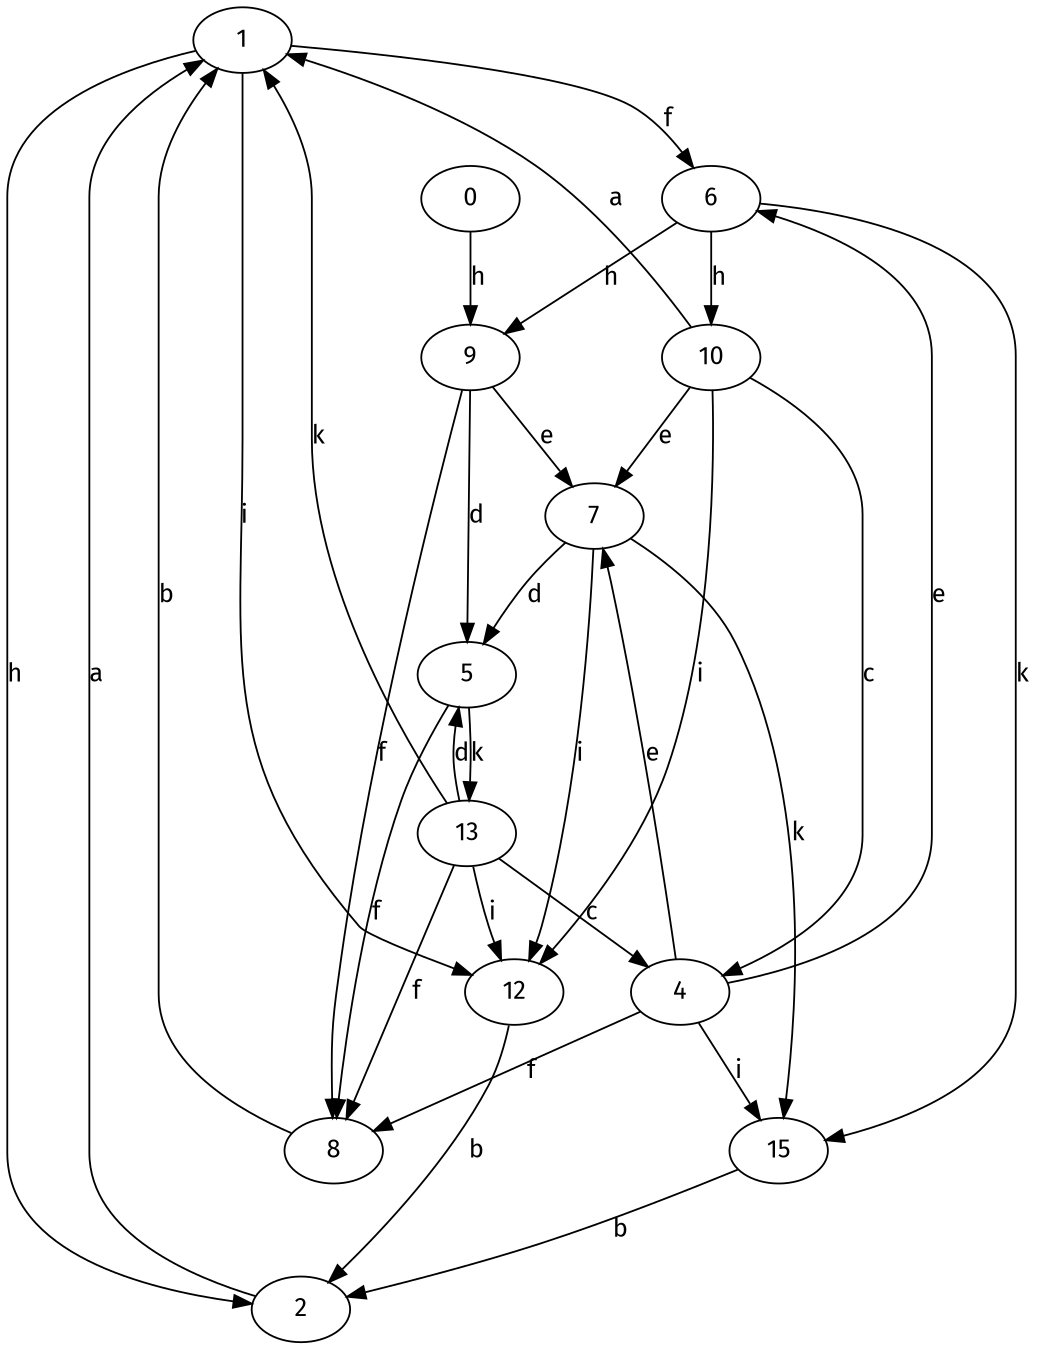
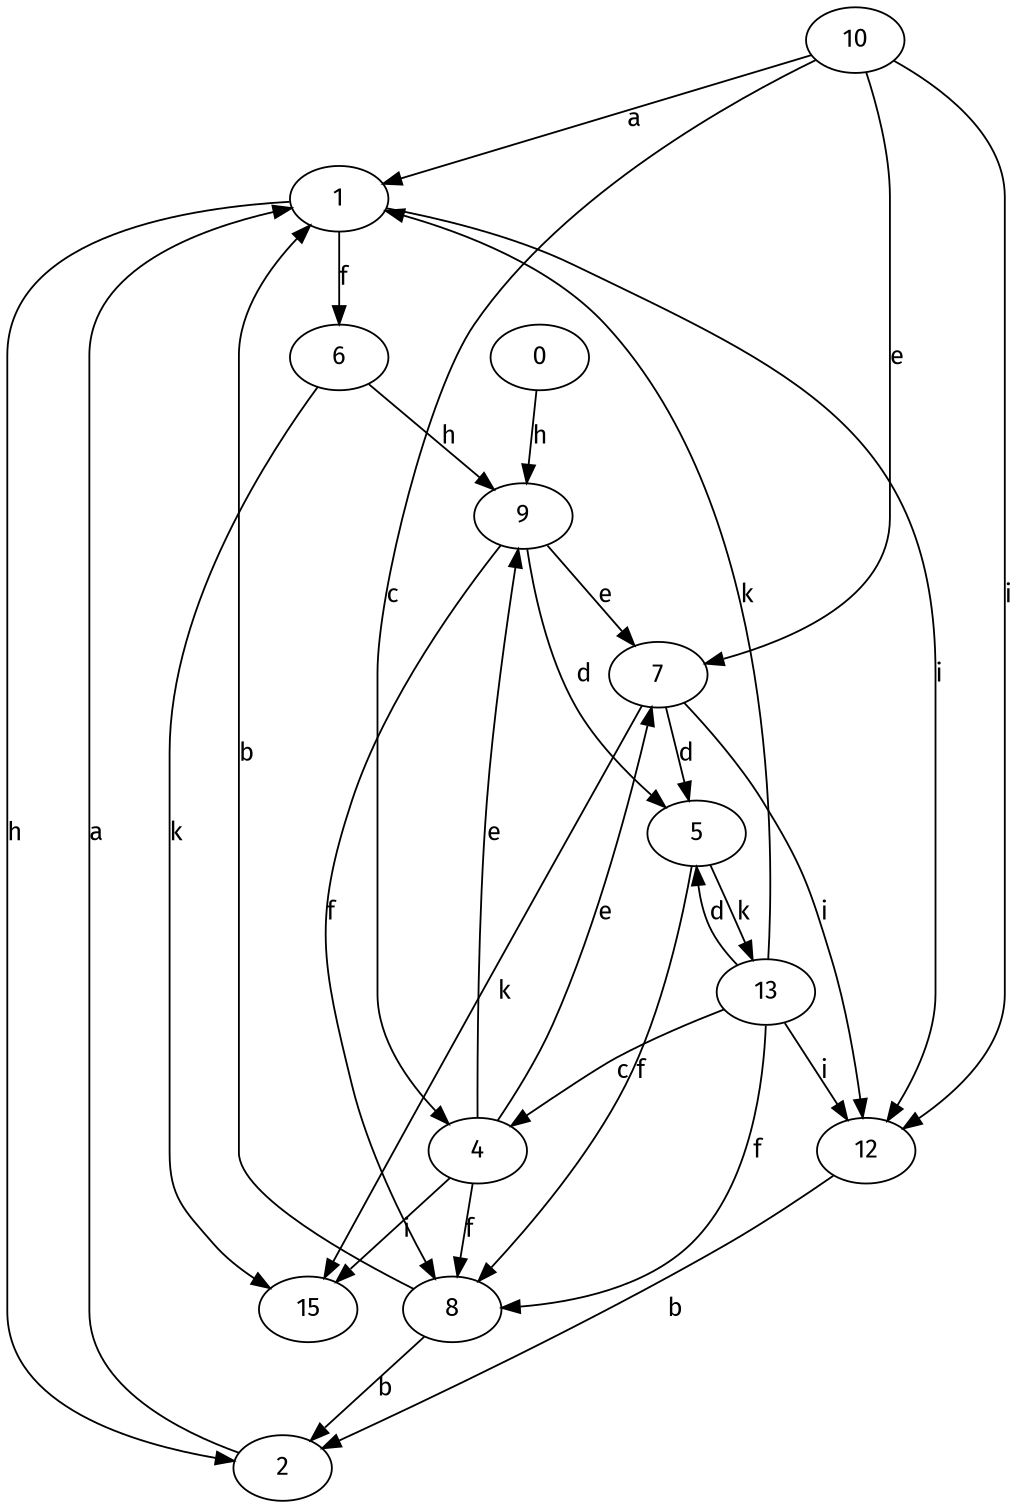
(711, 269) -> none
(932, 619) -> (484, 842)
(554, 1239) -> (375, 1382)
